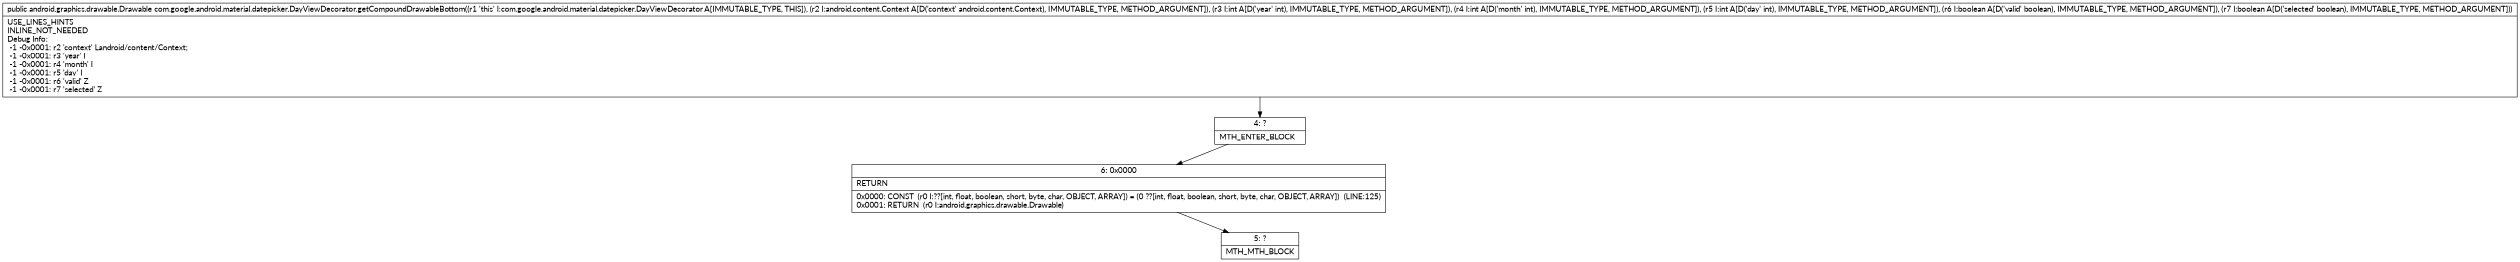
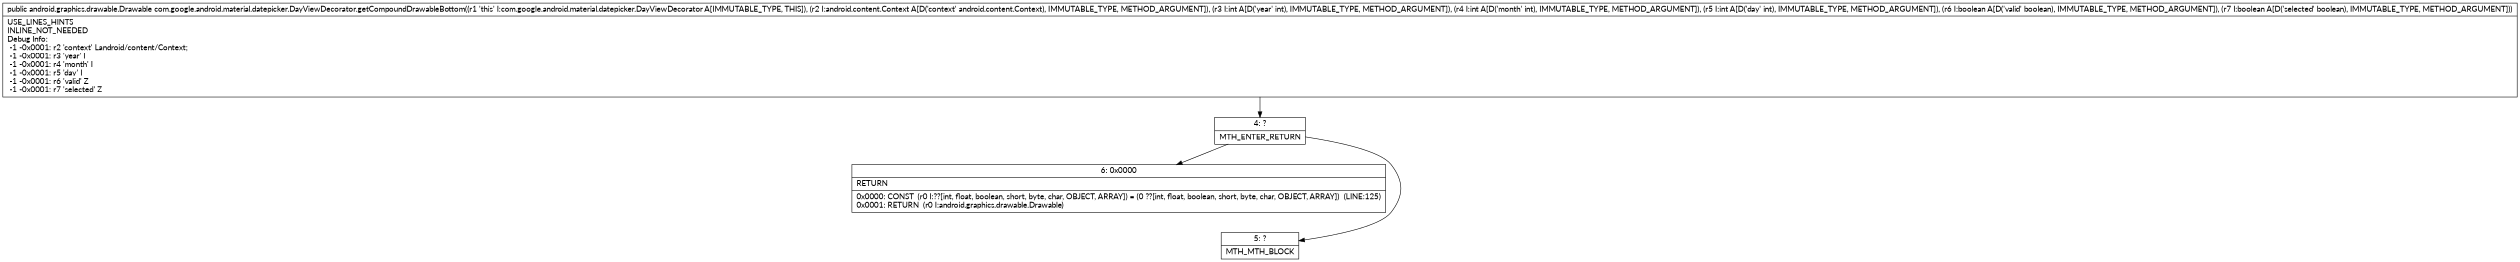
(1257, 137) -> (1260, 137)
(1200, 221) -> (1401, 189)
